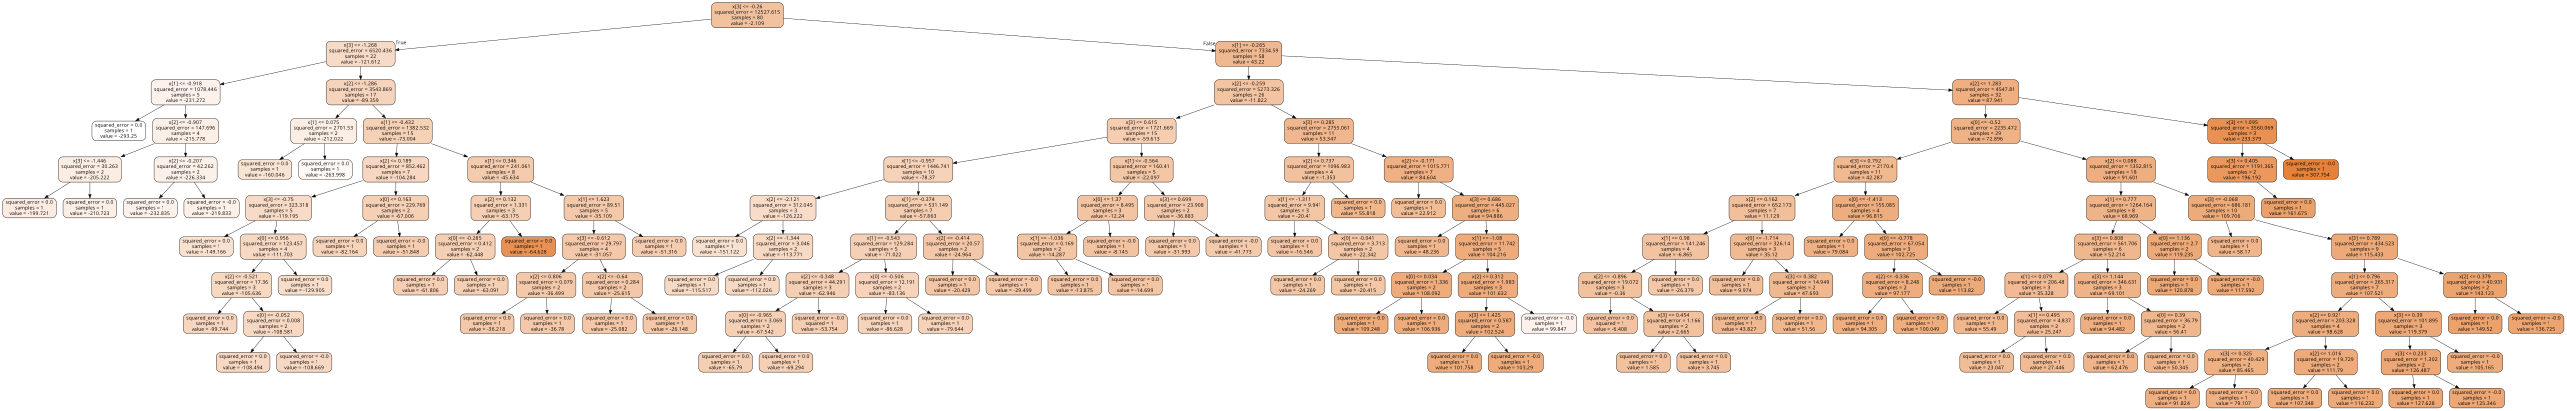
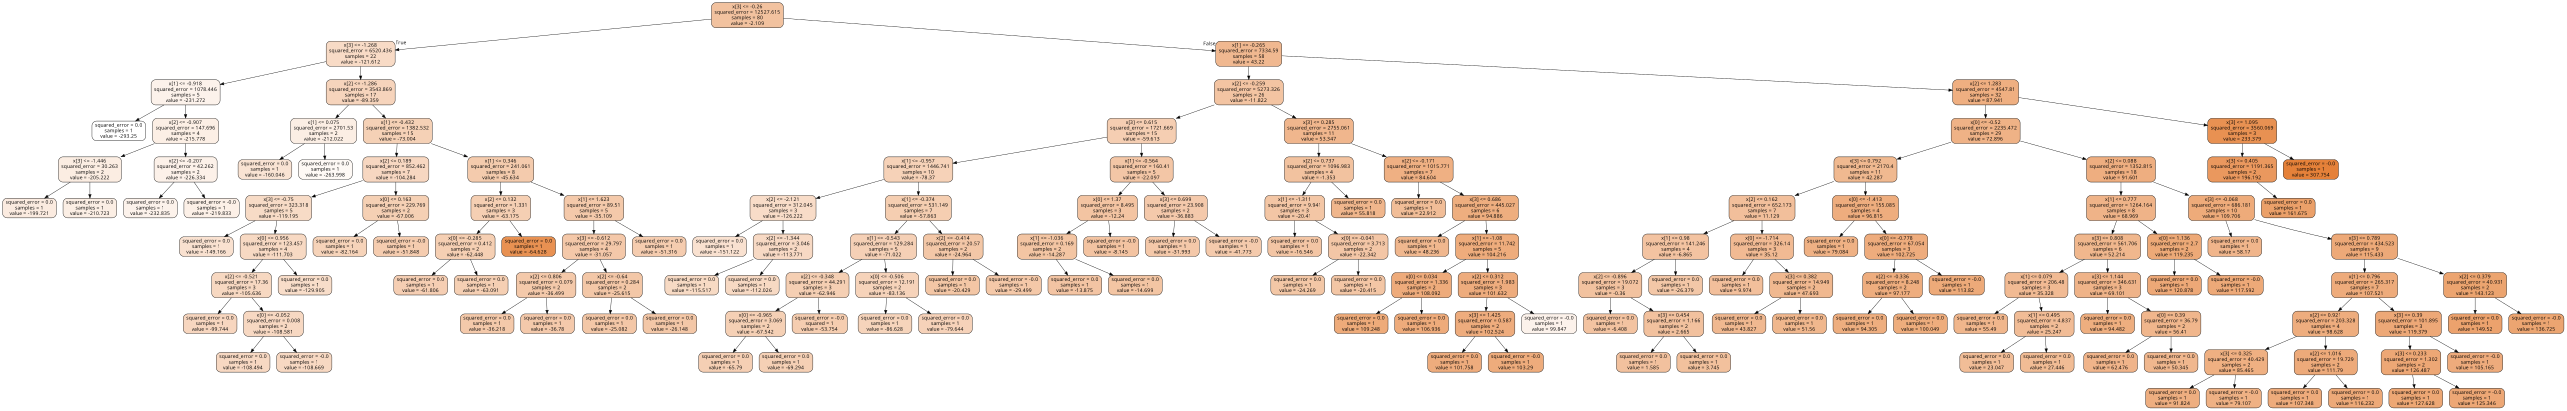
(1610, 324) -> (1610, 324)
